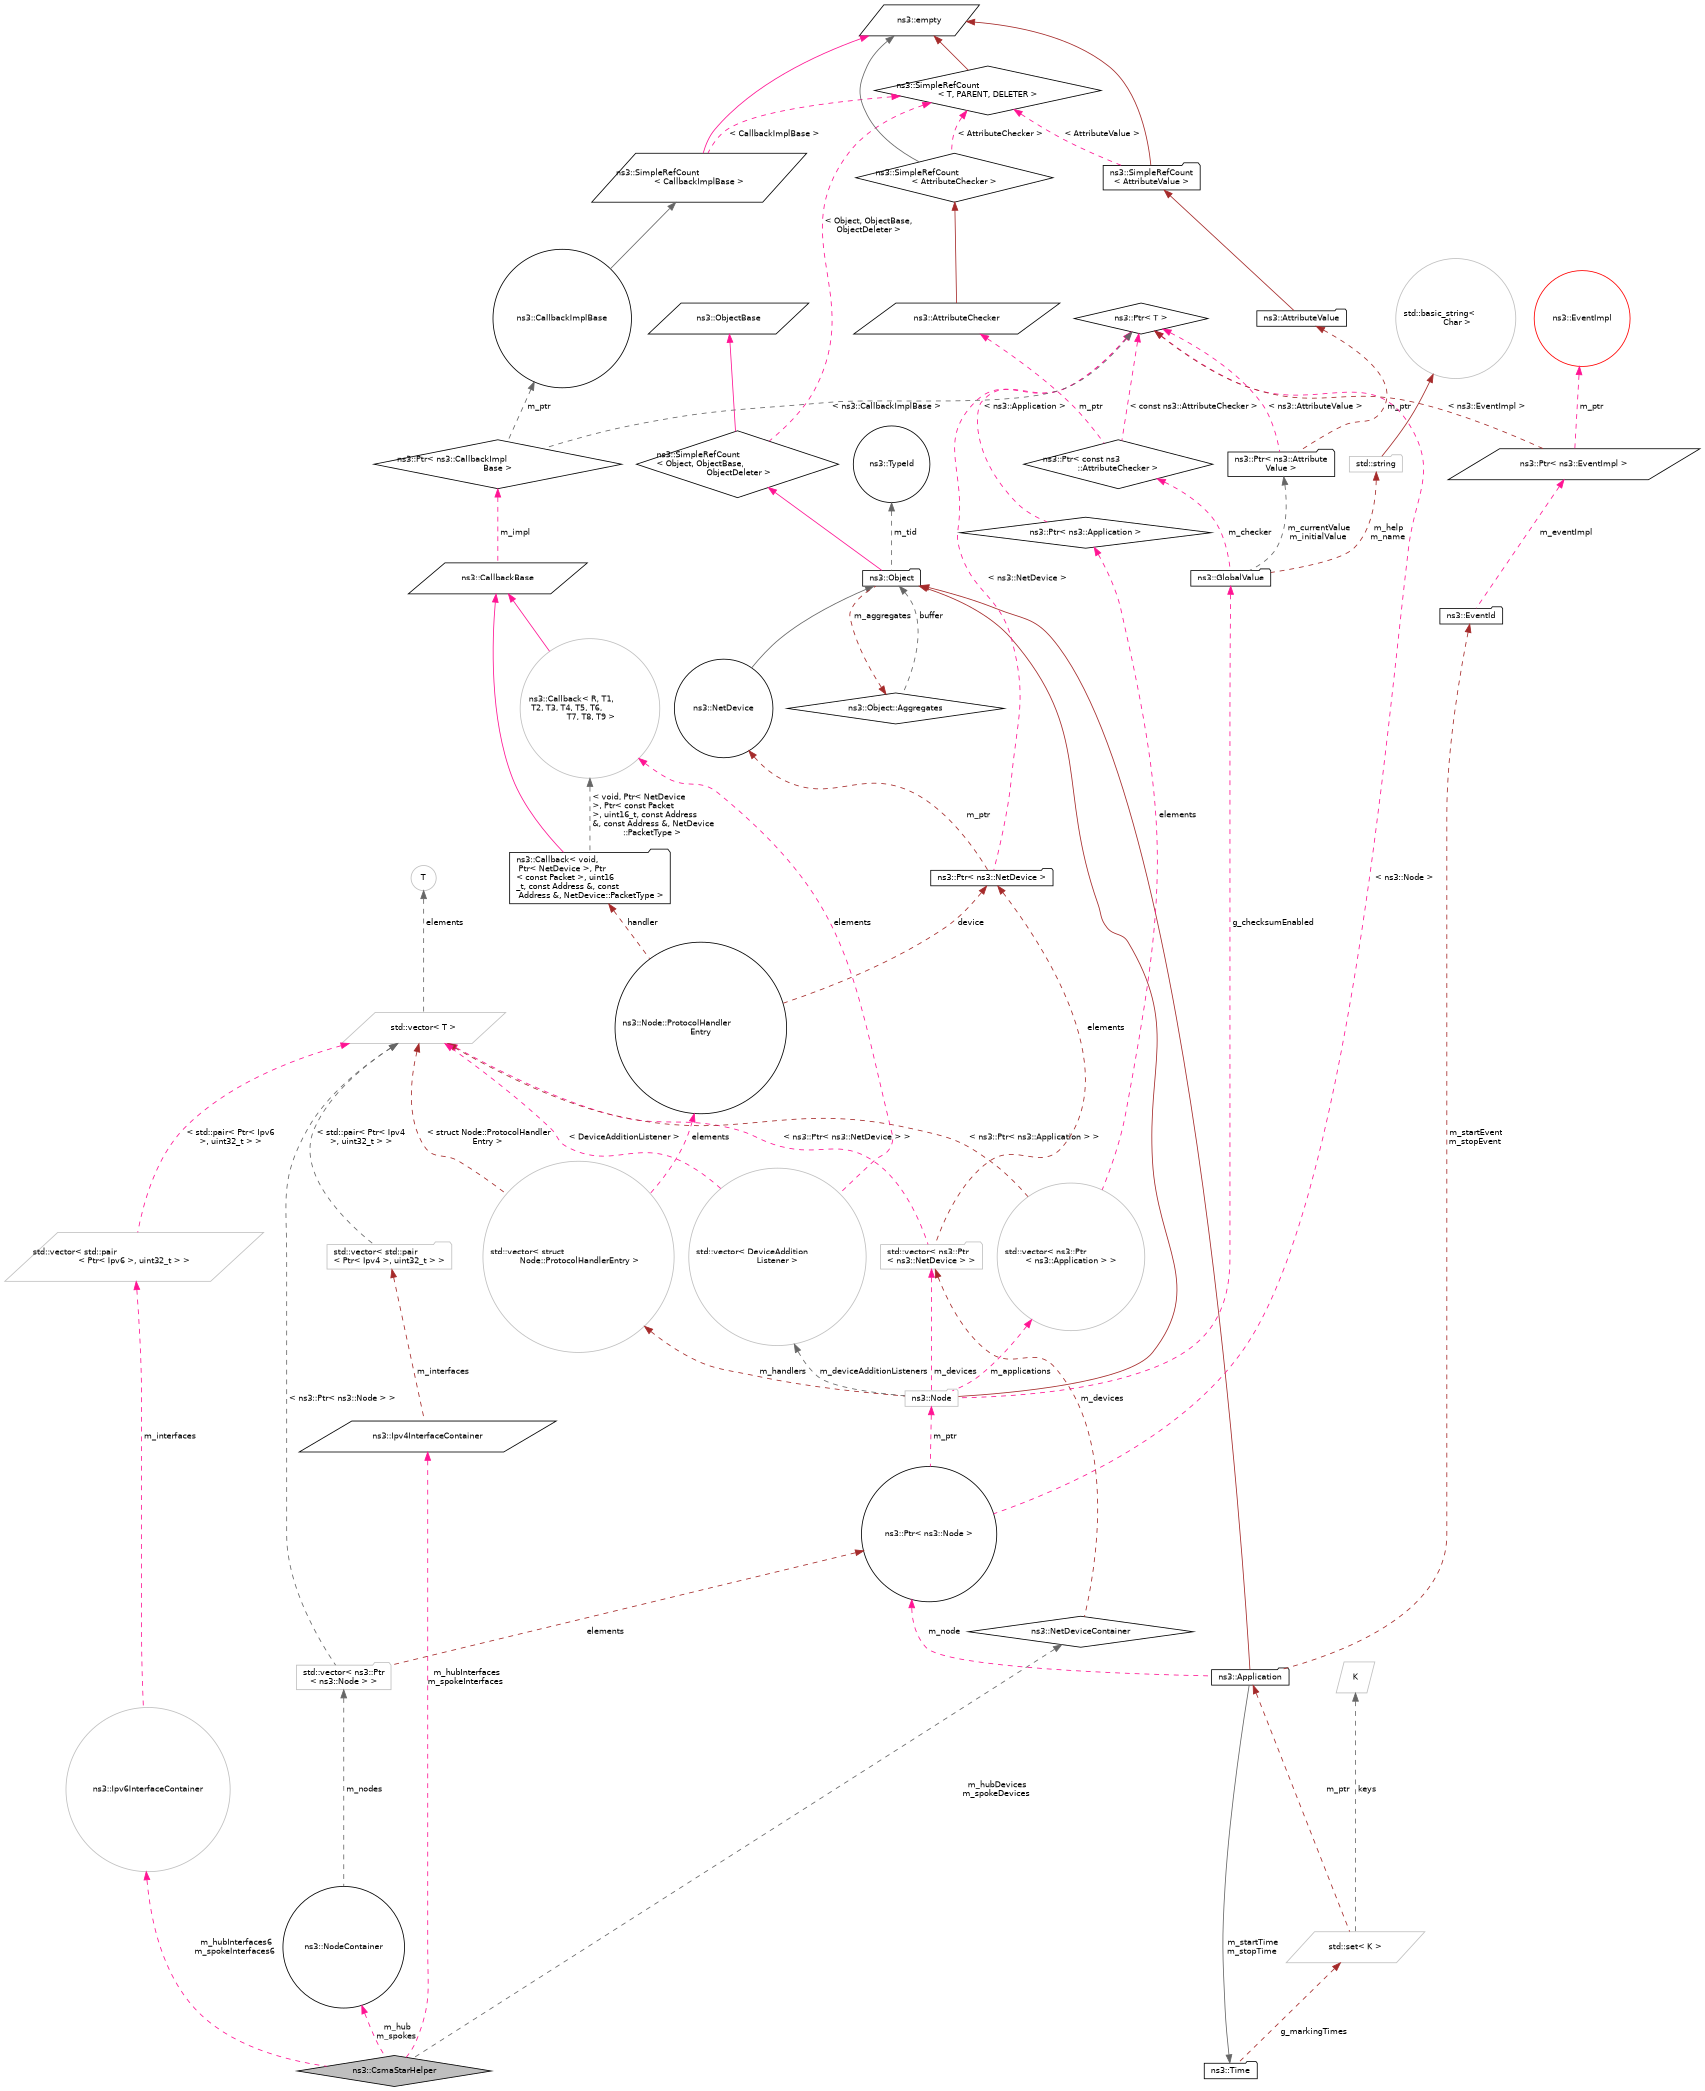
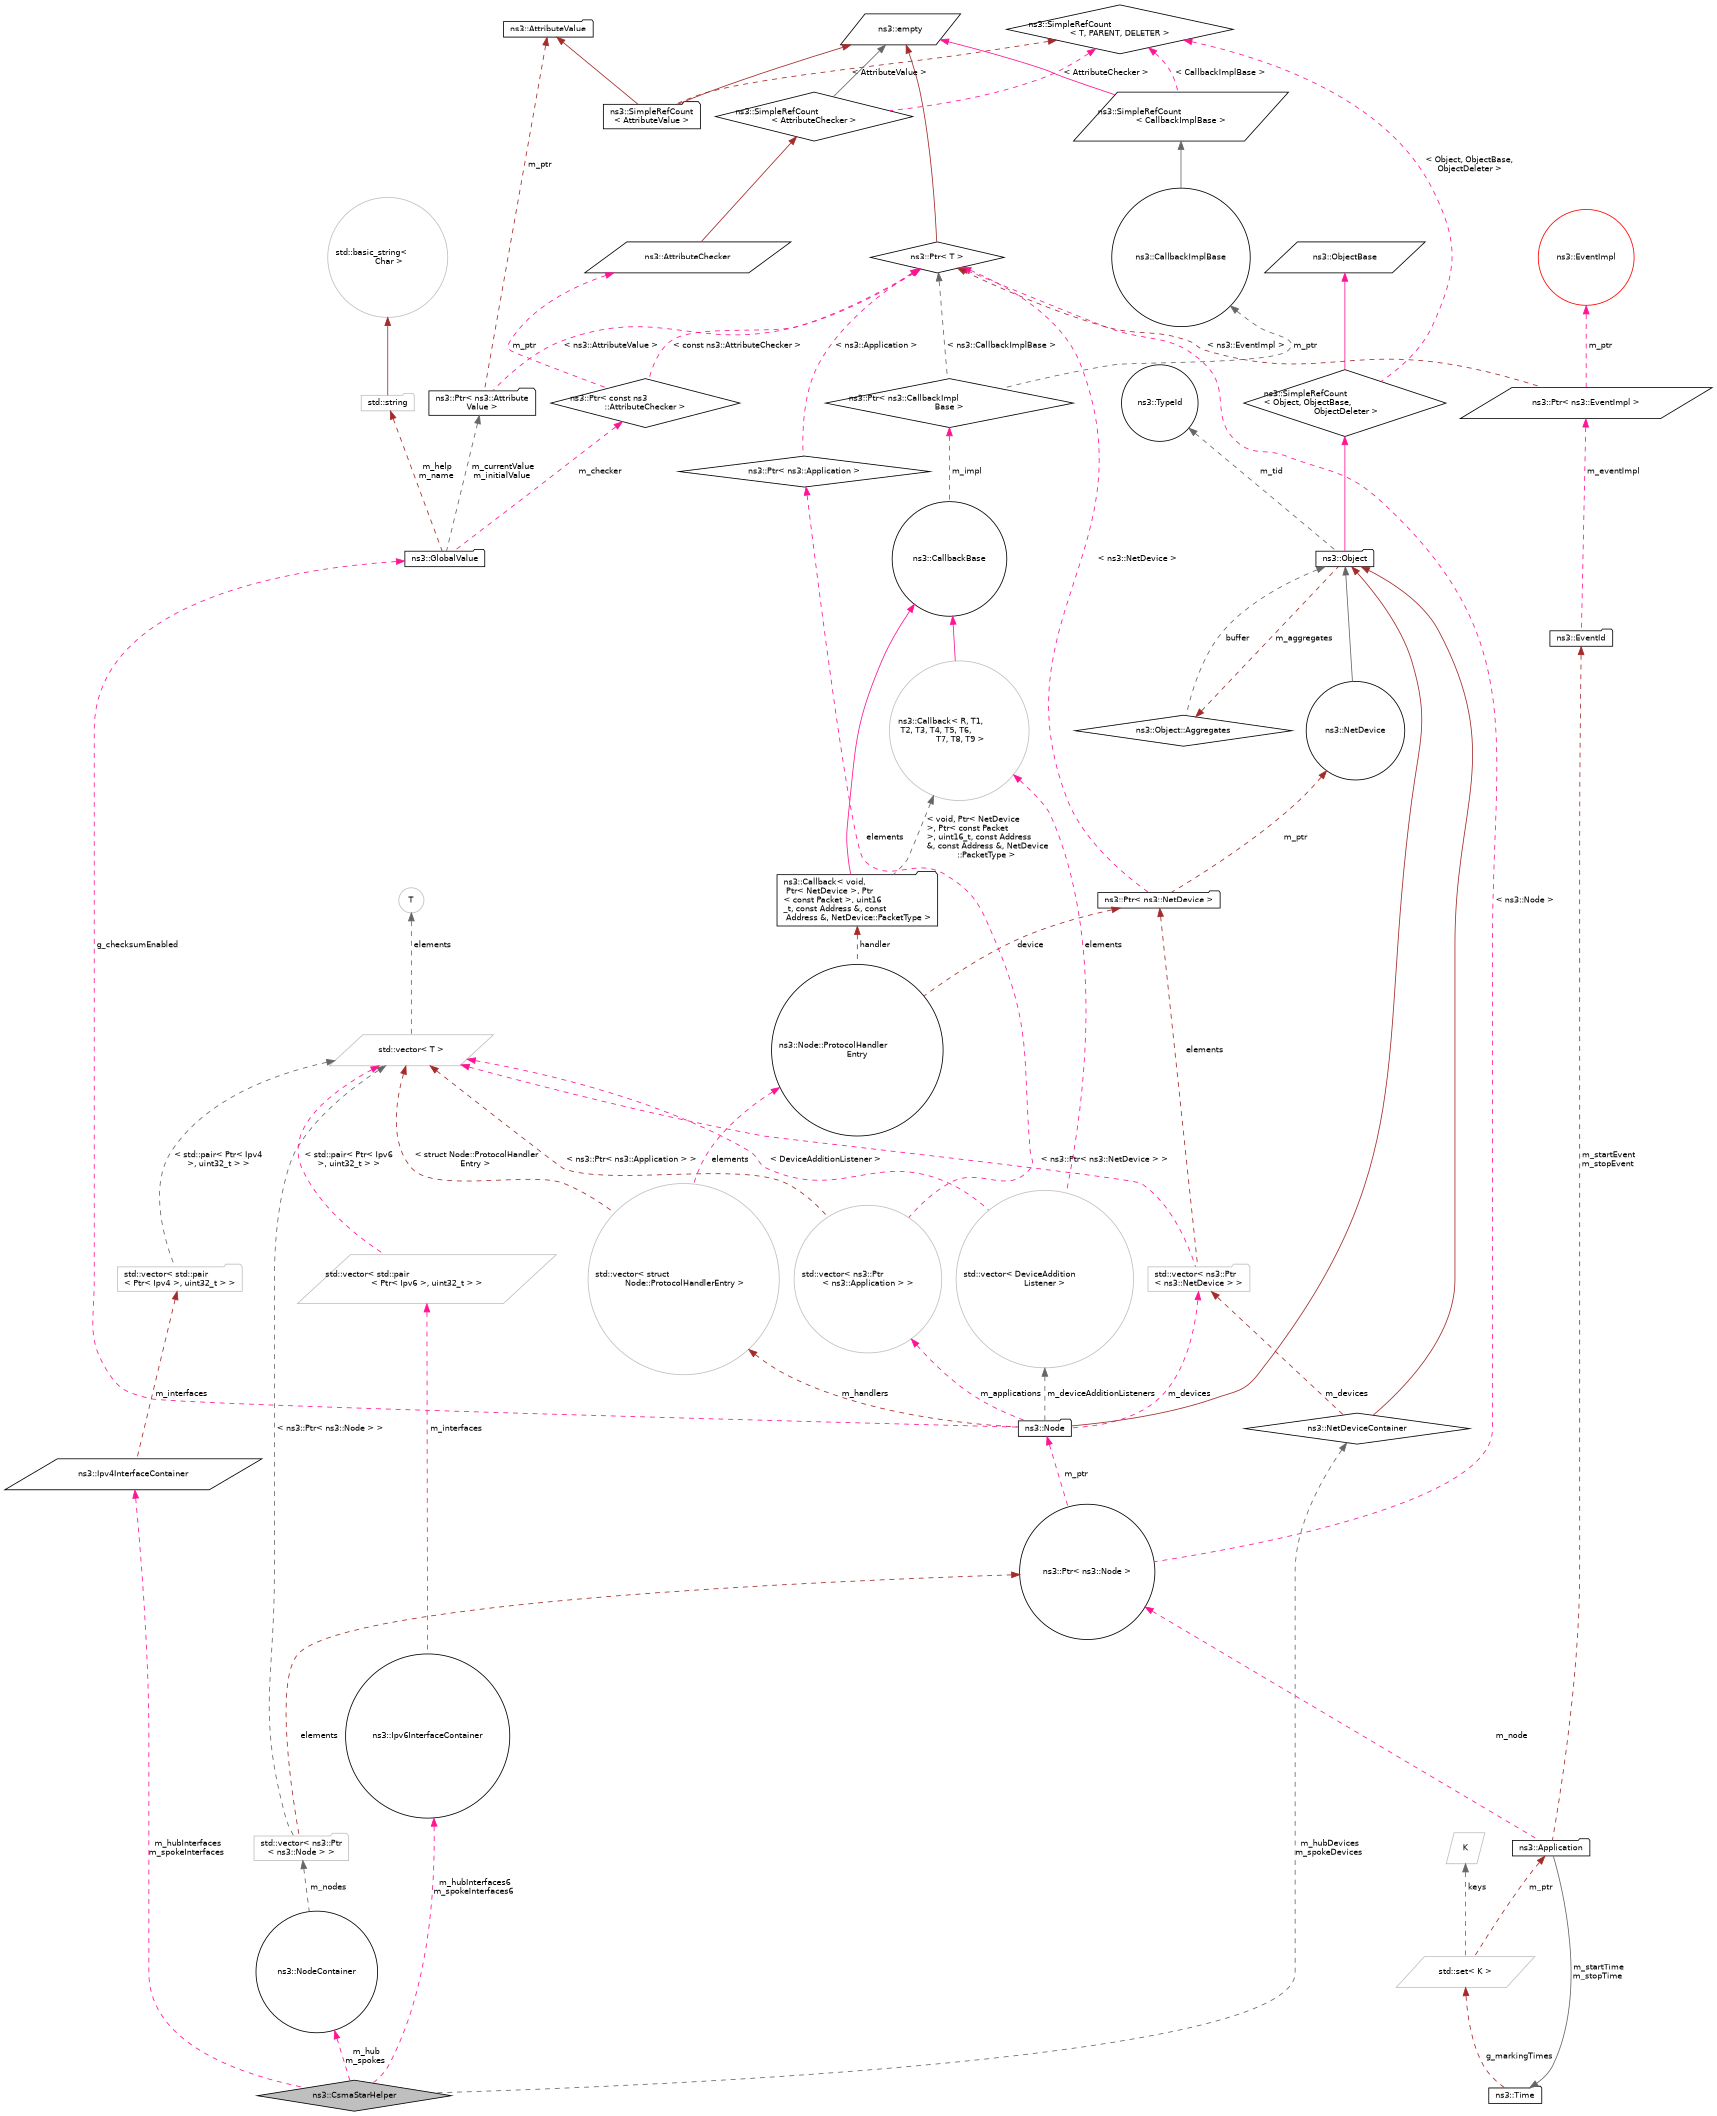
(954, 56) -> (929, 146)
(1070, 143) -> (851, 69)
(1232, 253) -> (600, 73)
(498, 578) -> (949, 559)
(1186, 1077) -> (1455, 986)
(932, 1399) -> (1045, 1429)
(148, 1790) -> (428, 1736)
